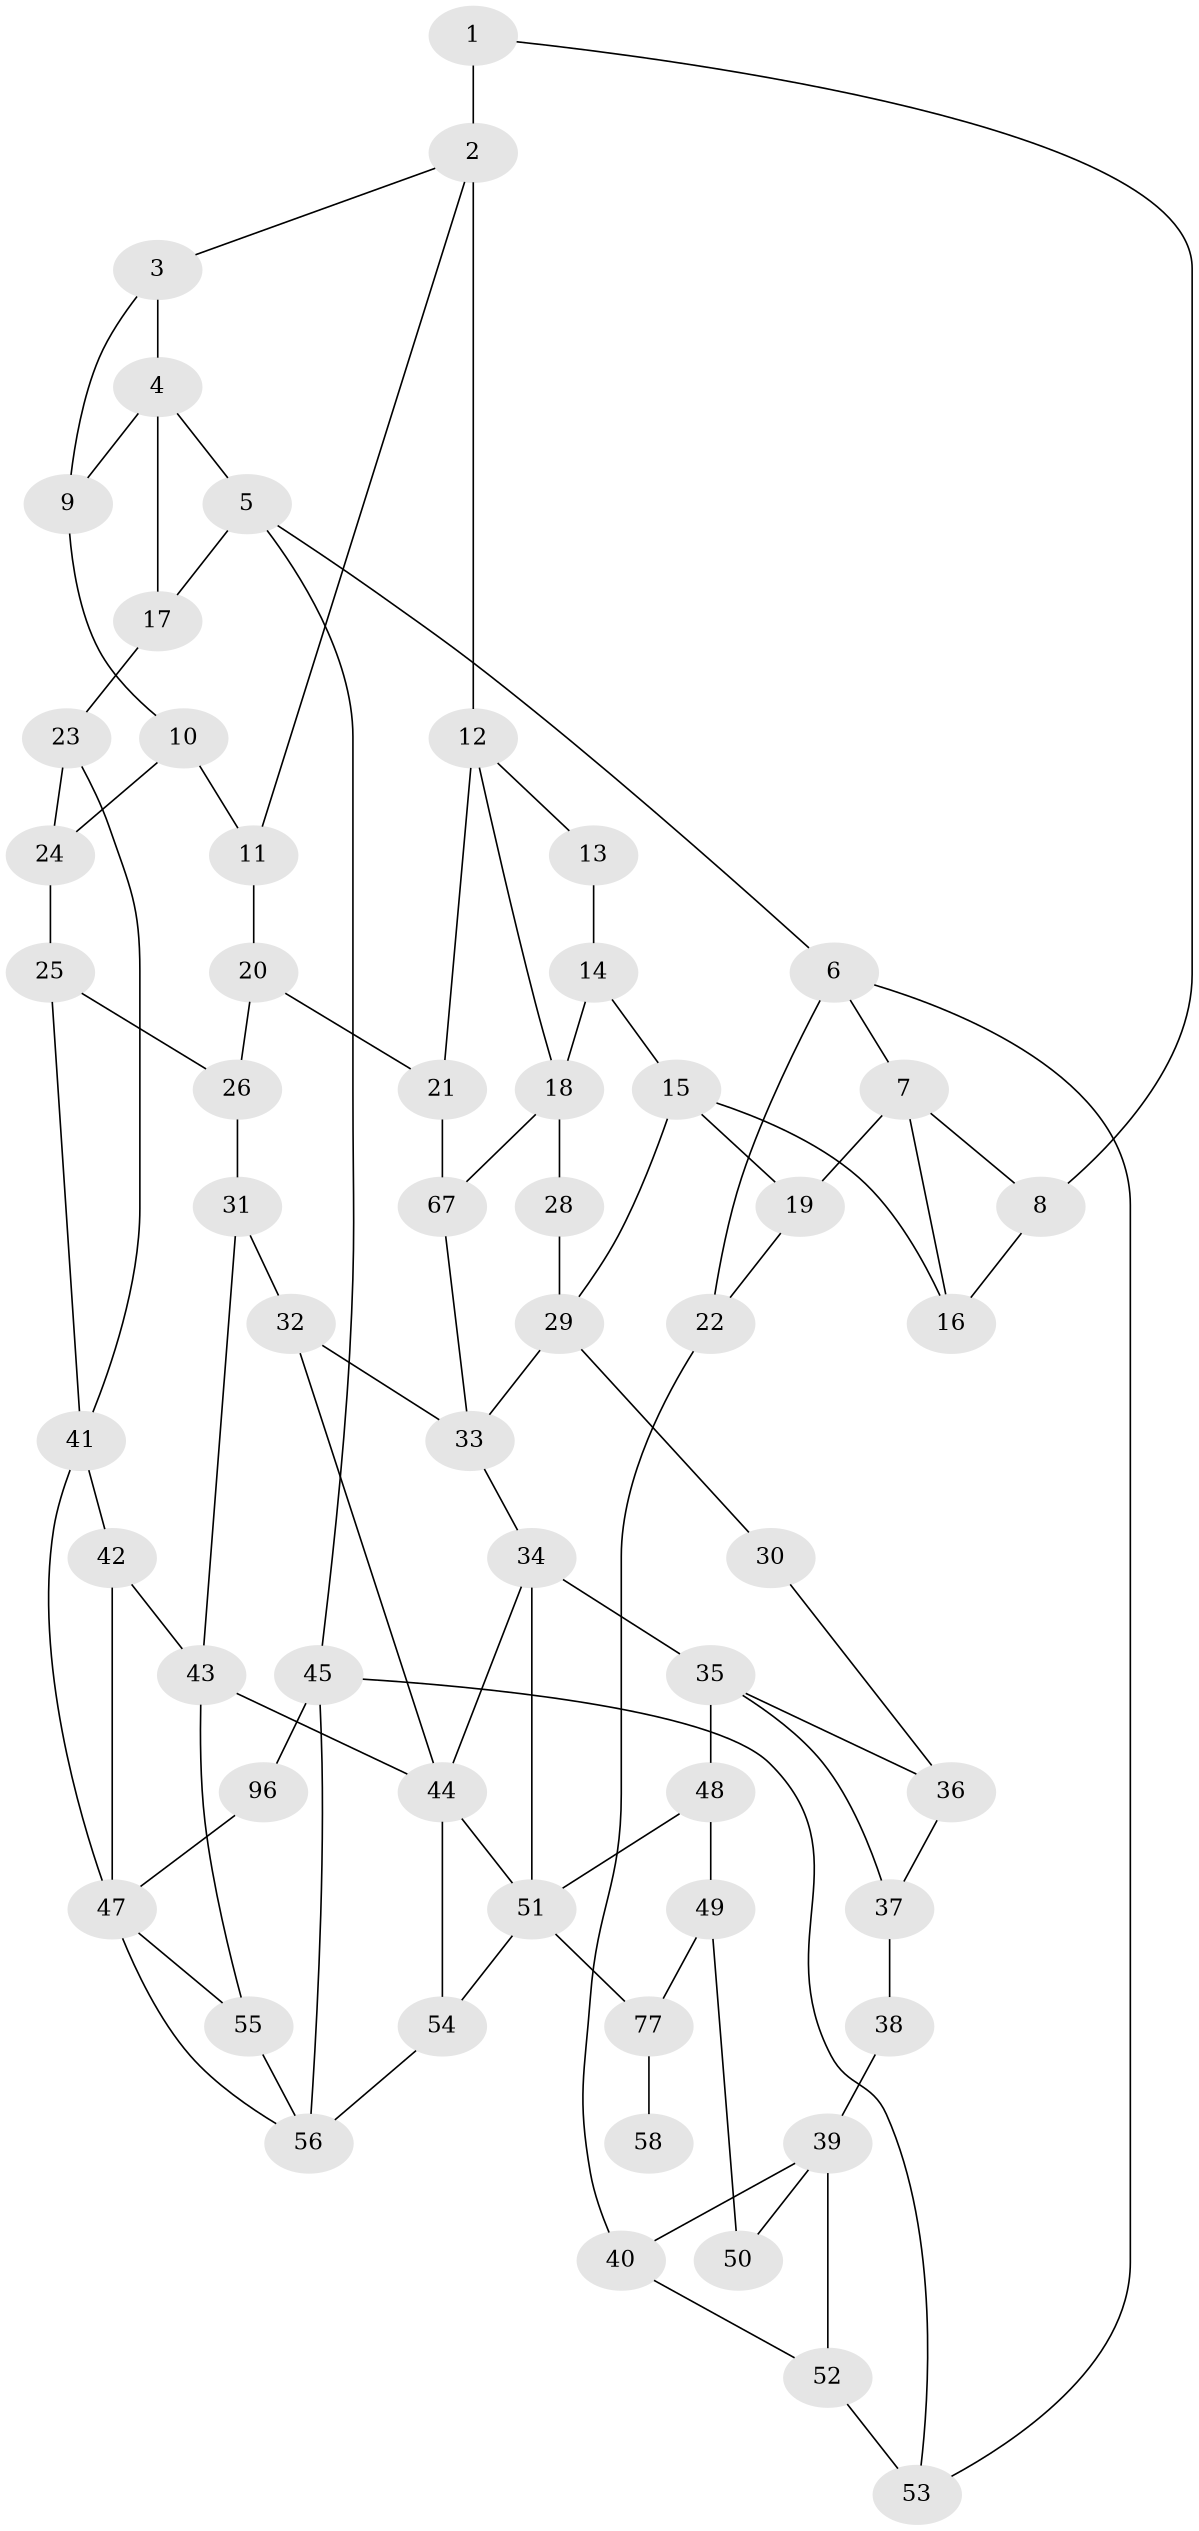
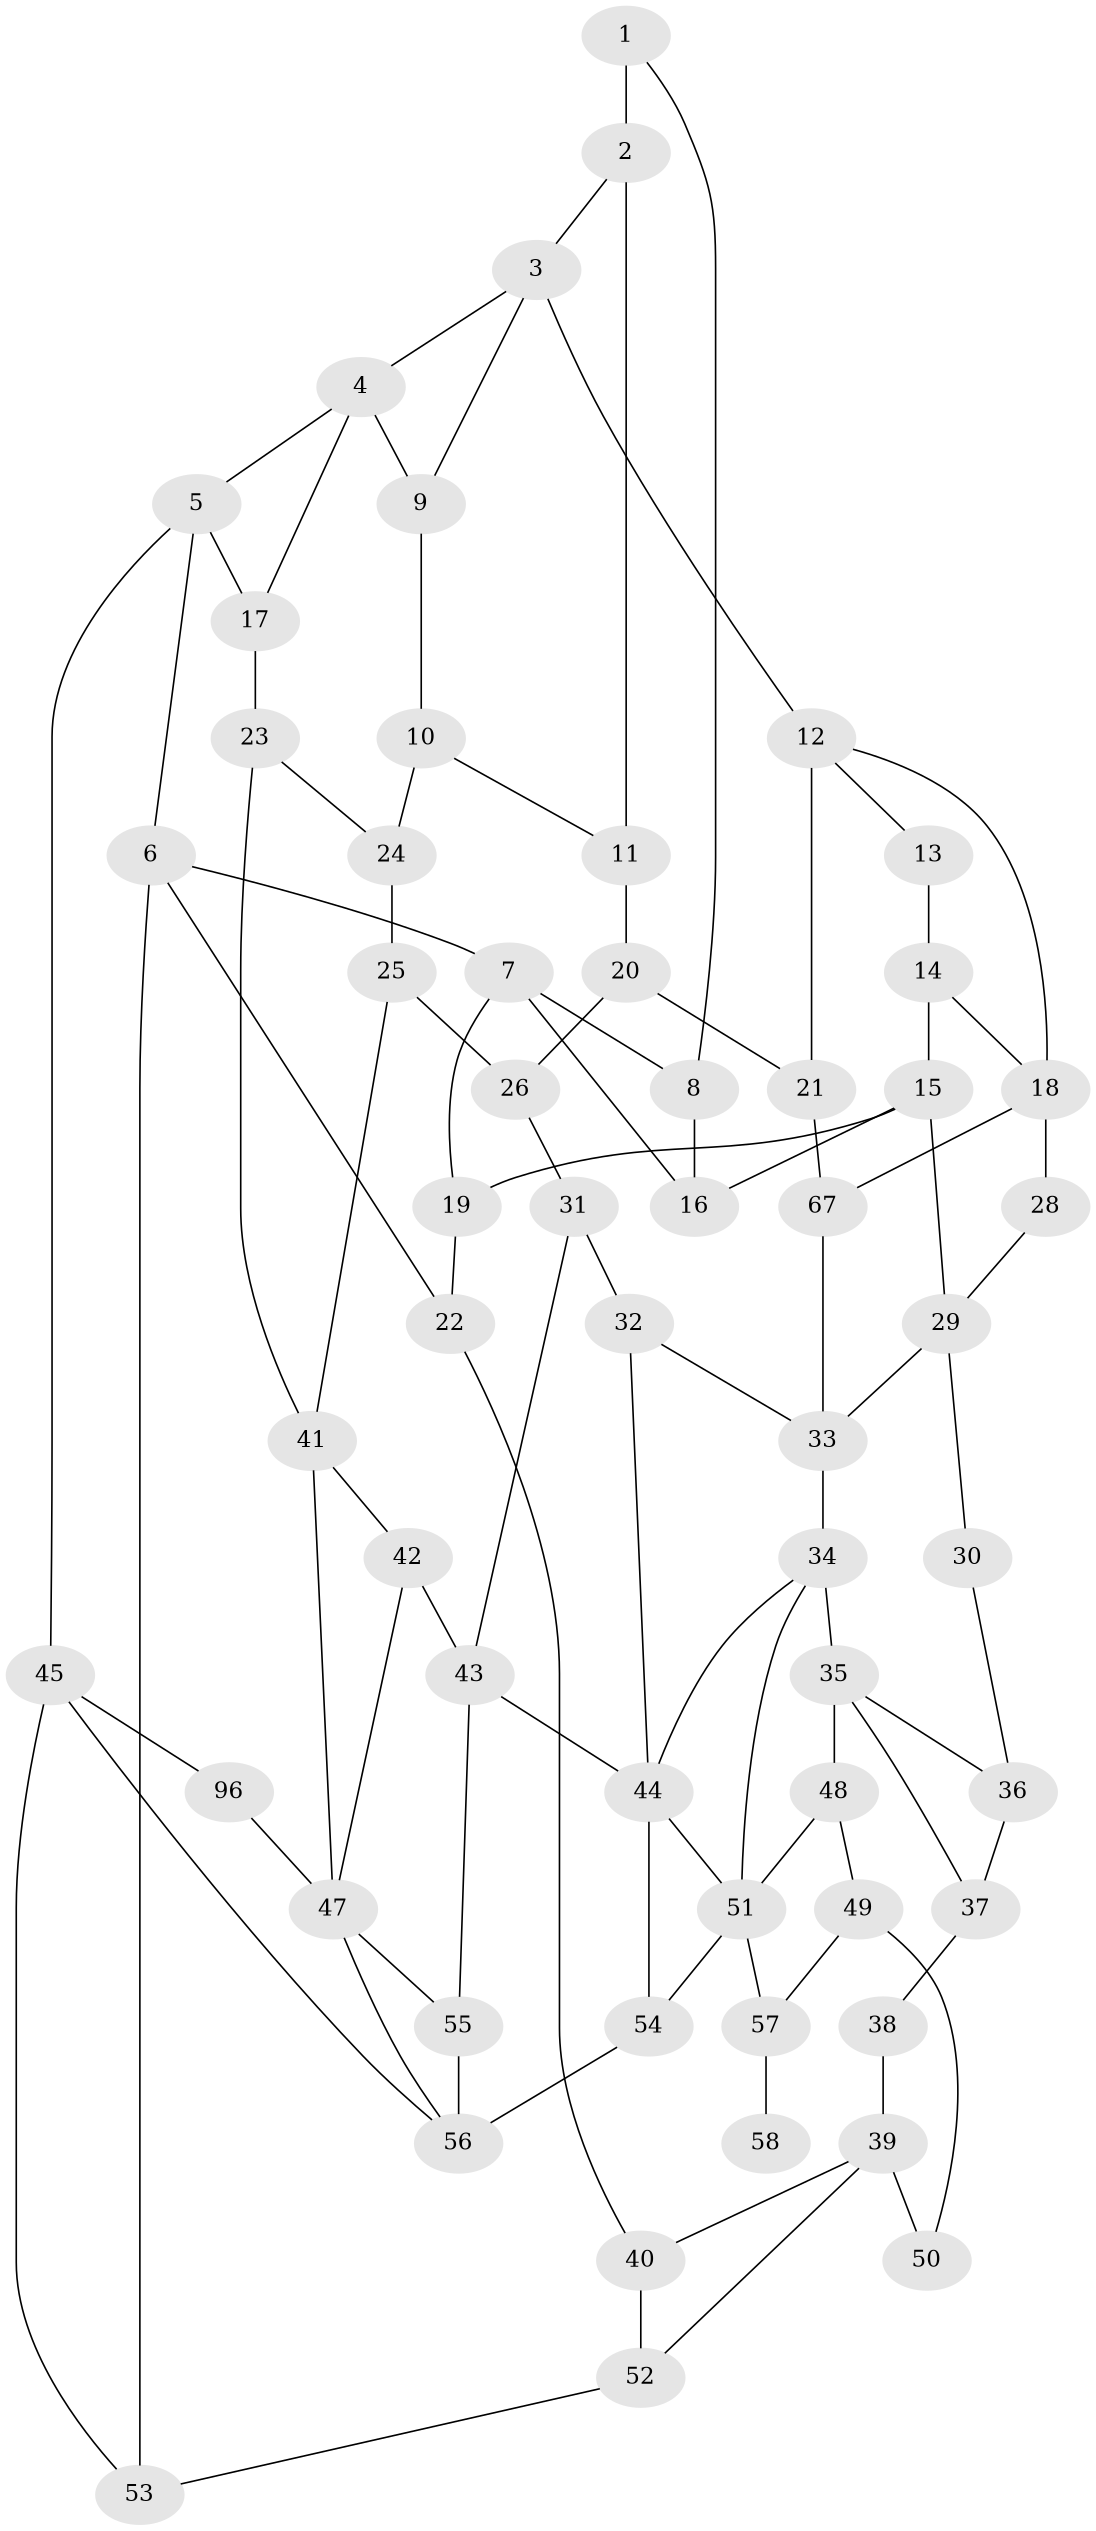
(473, 446) -> (659, 511)
(649, 2026) -> (766, 2026)
